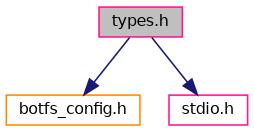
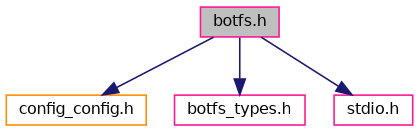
(141, 22) -> (240, 22)
(73, 110) -> (76, 110)
none -> (240, 110)
